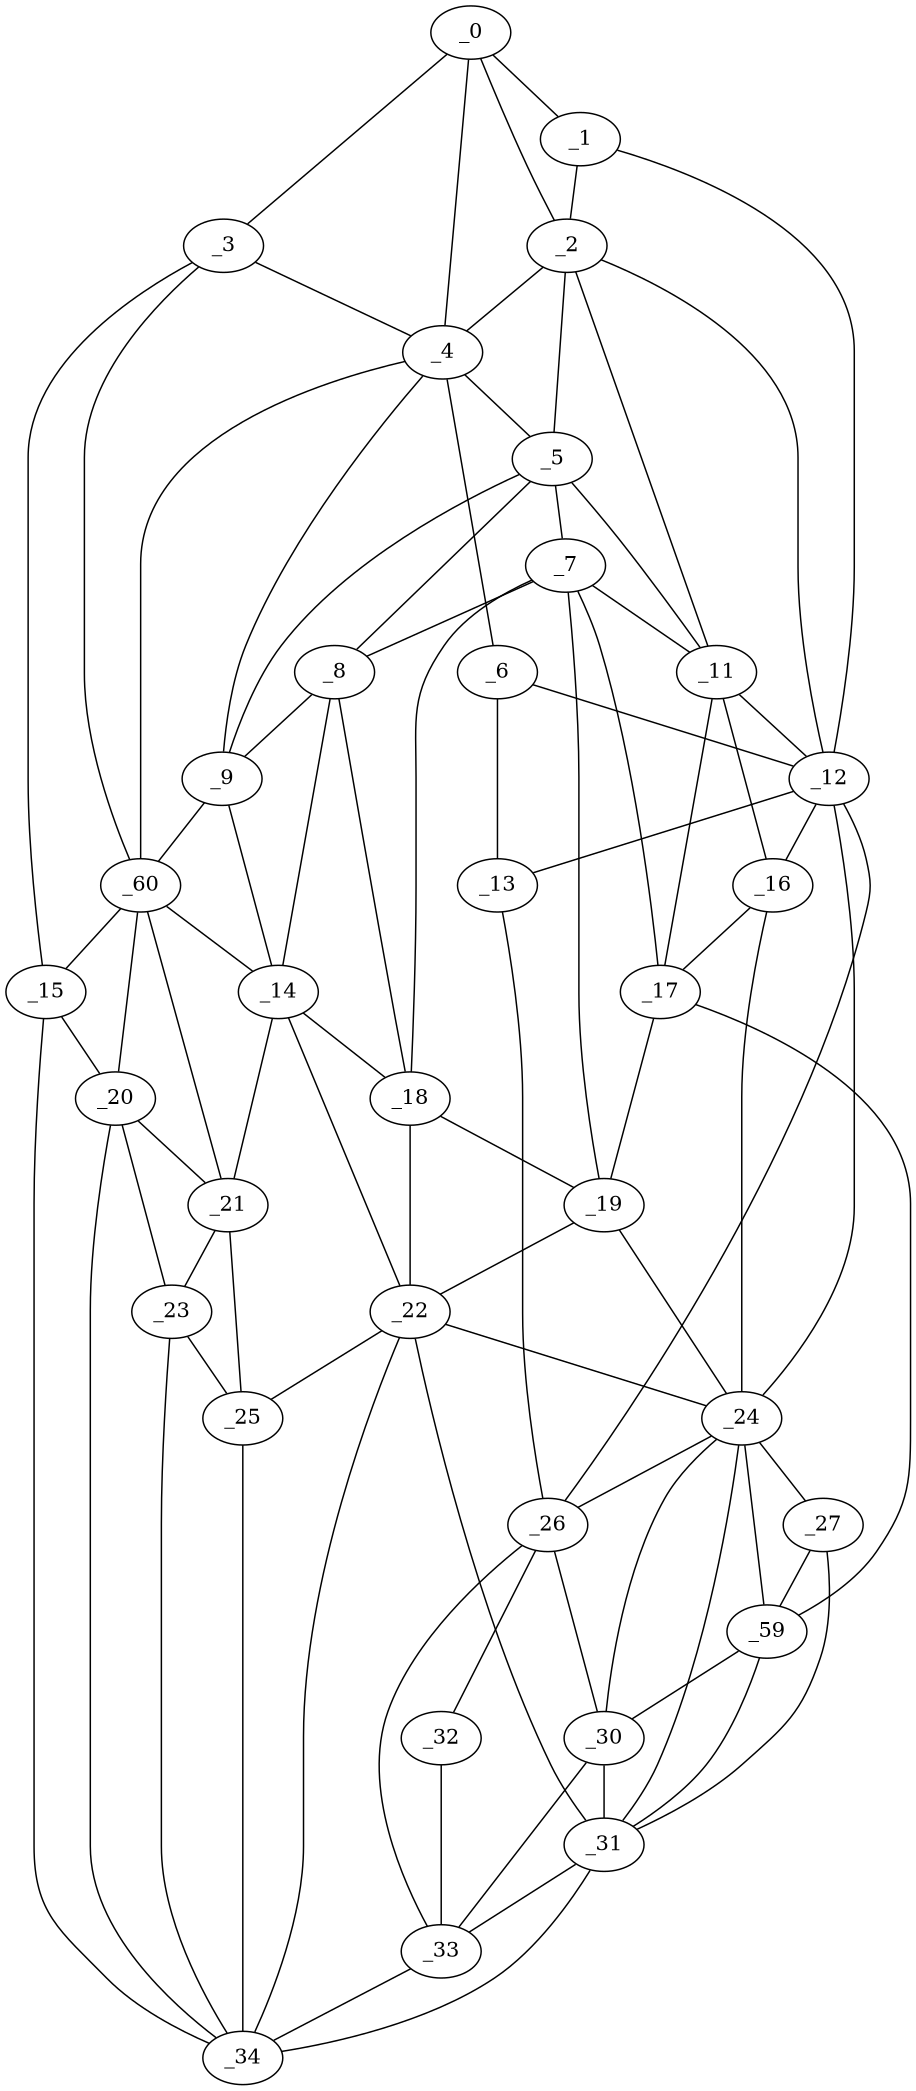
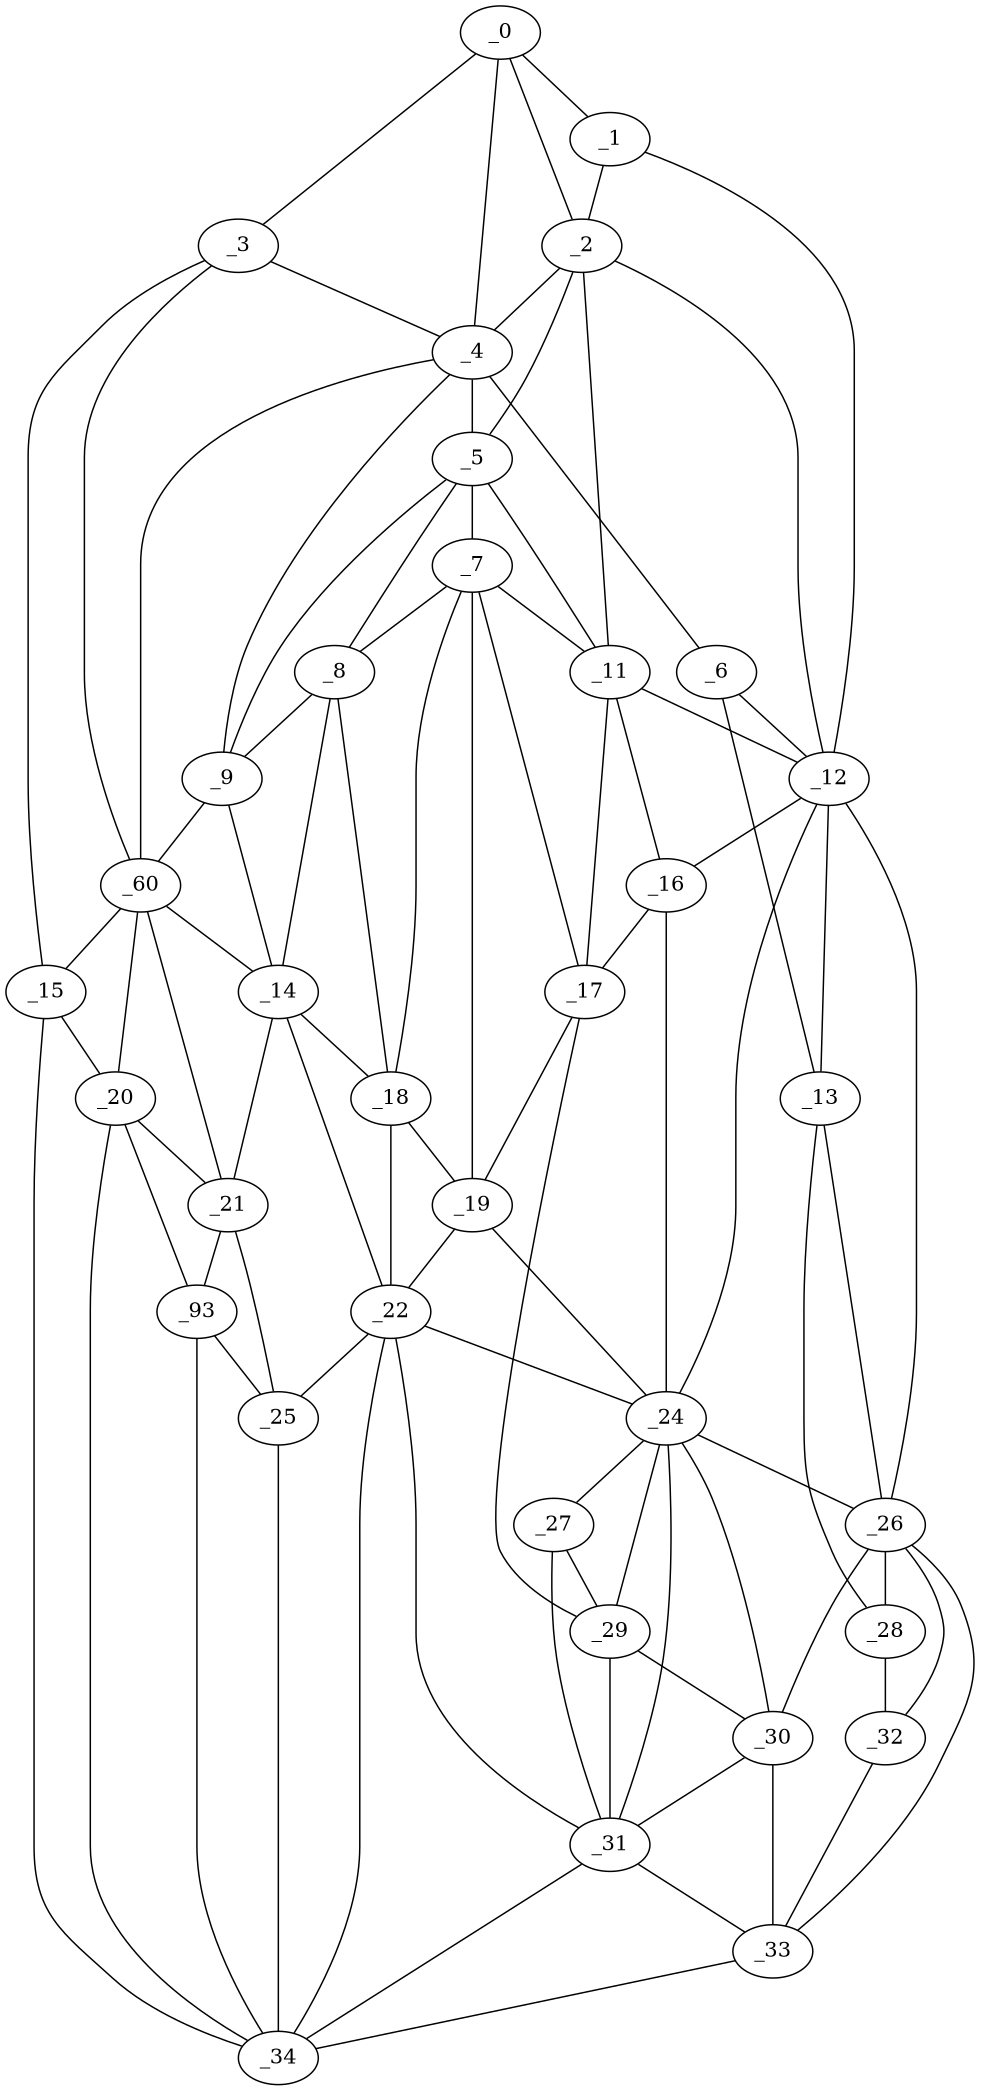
(172, 1312) -> (197, 1312)
(767, 1632) -> (610, 1632)
none -> (885, 1632)
